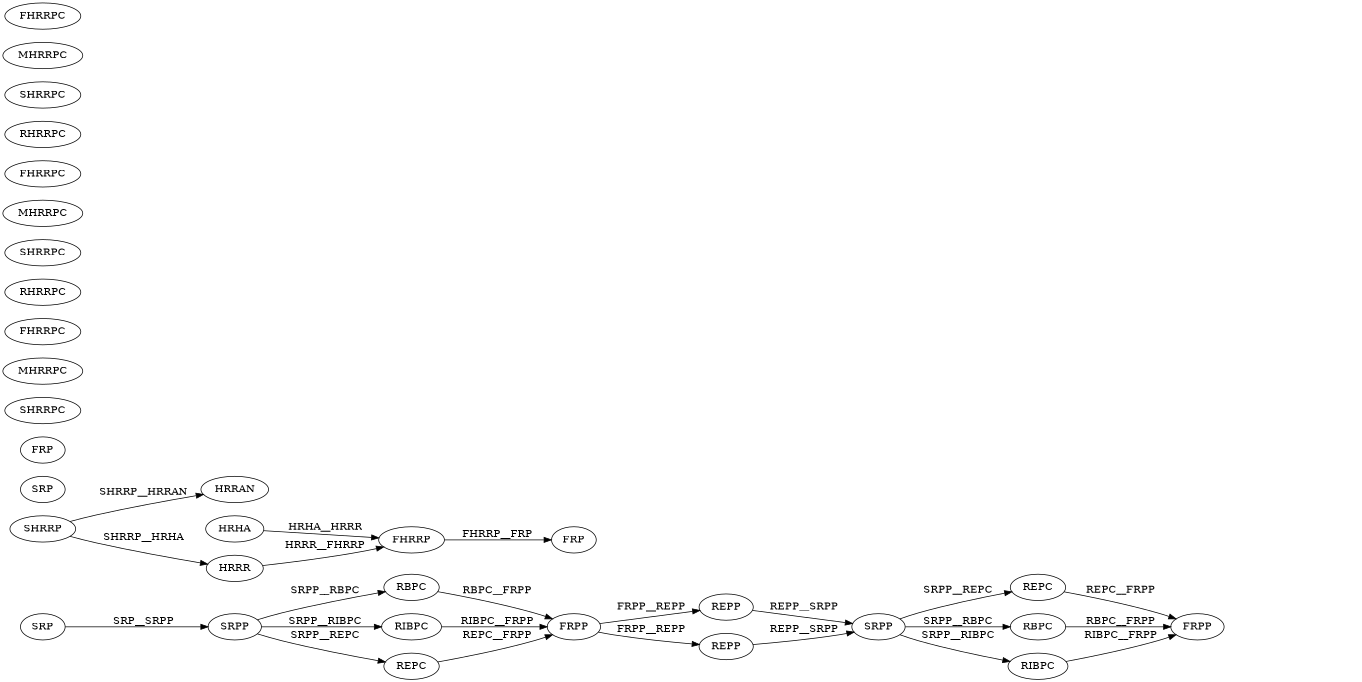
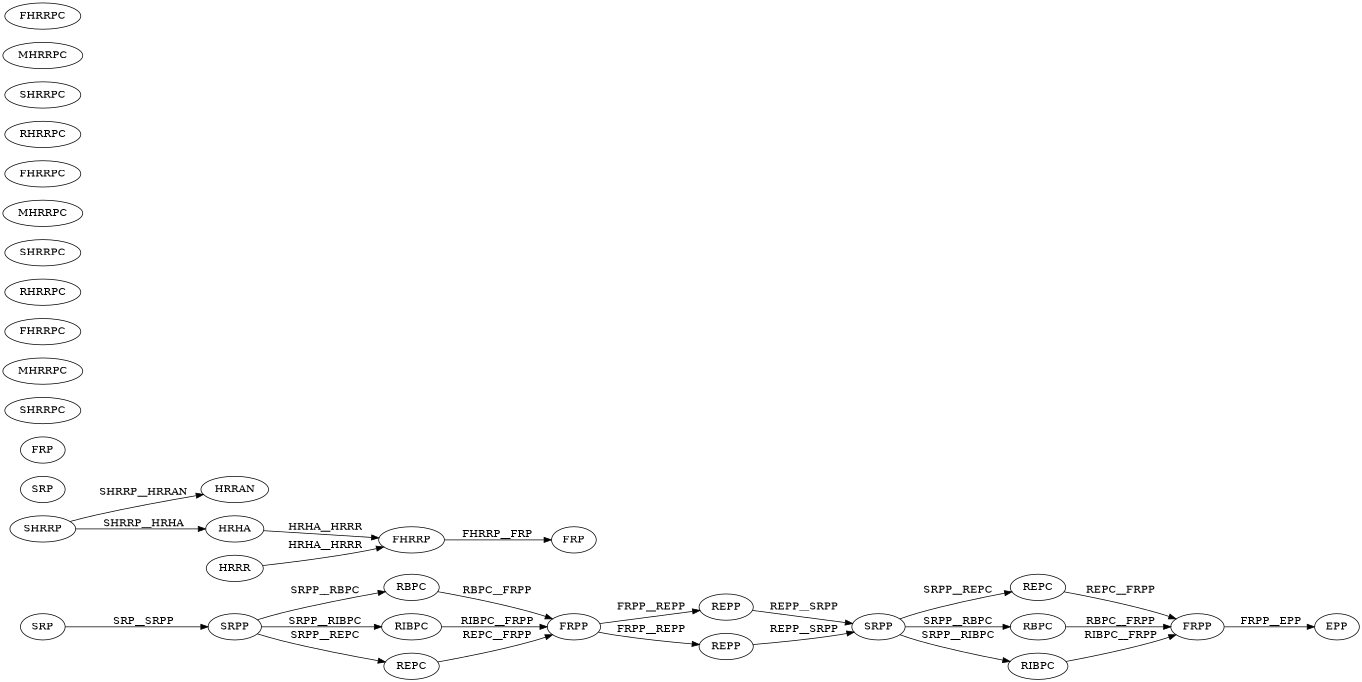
(324, 545) -> (324, 545)
(135, 551) -> (137, 529)
none -> (1337, 627)
